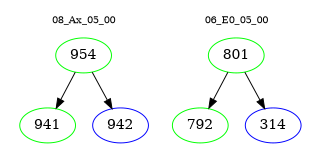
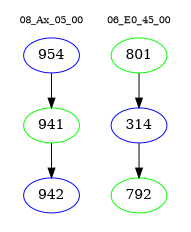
(237, 21) -> (139, 21)
(84, 55) -> (52, 55)
(100, 86) -> (52, 156)
(221, 86) -> (139, 156)
